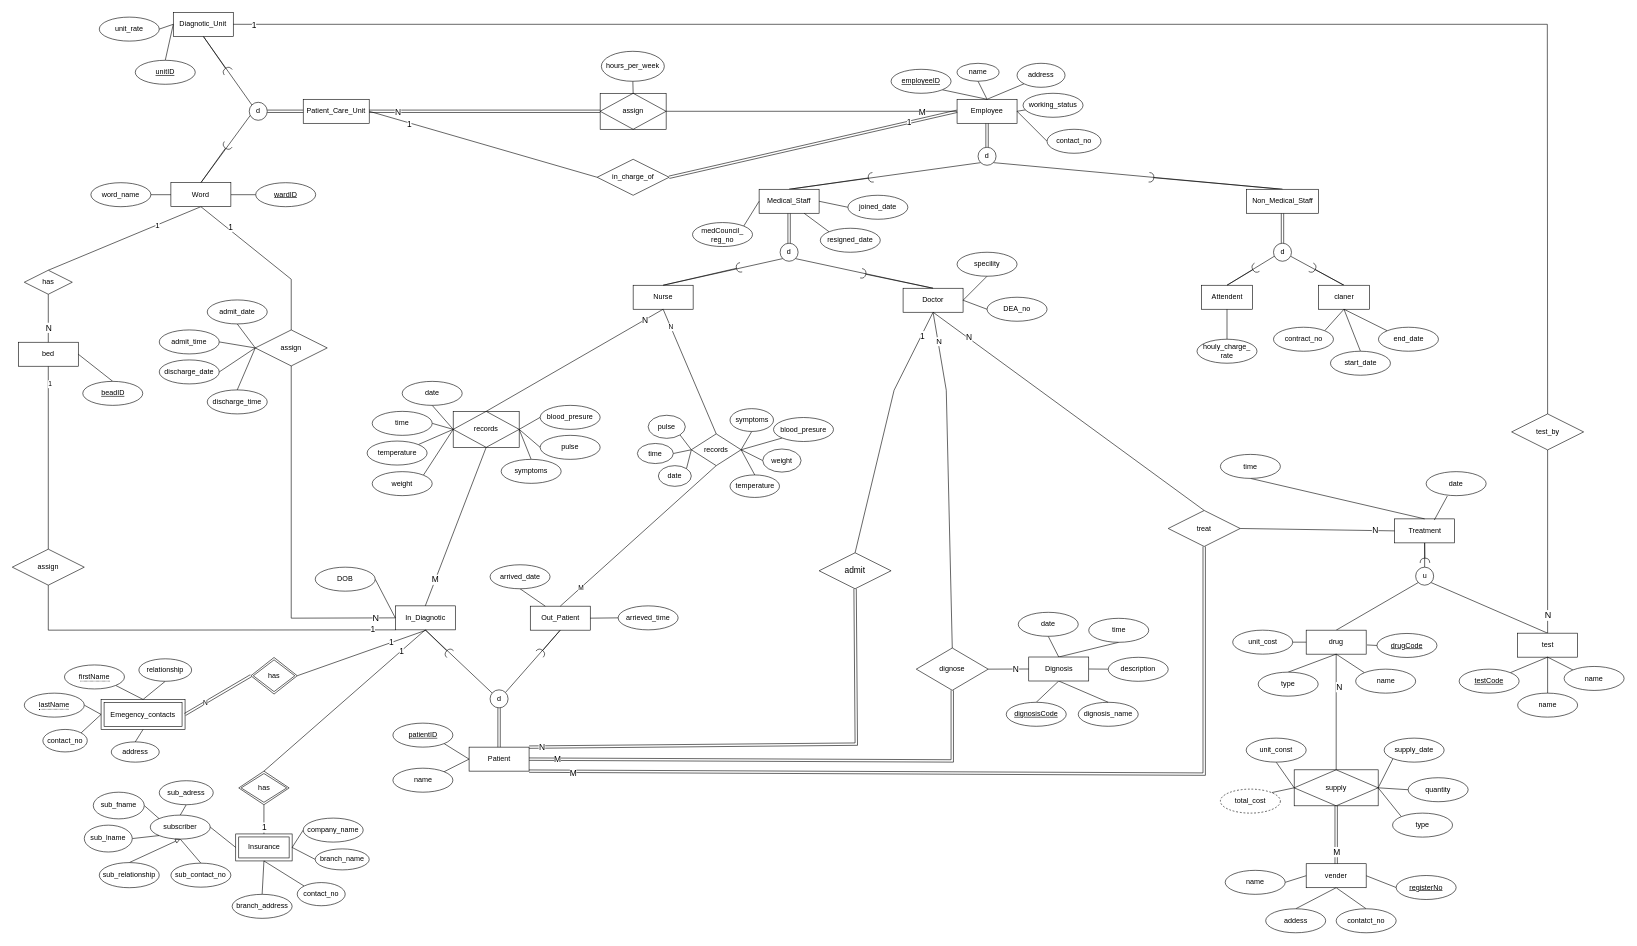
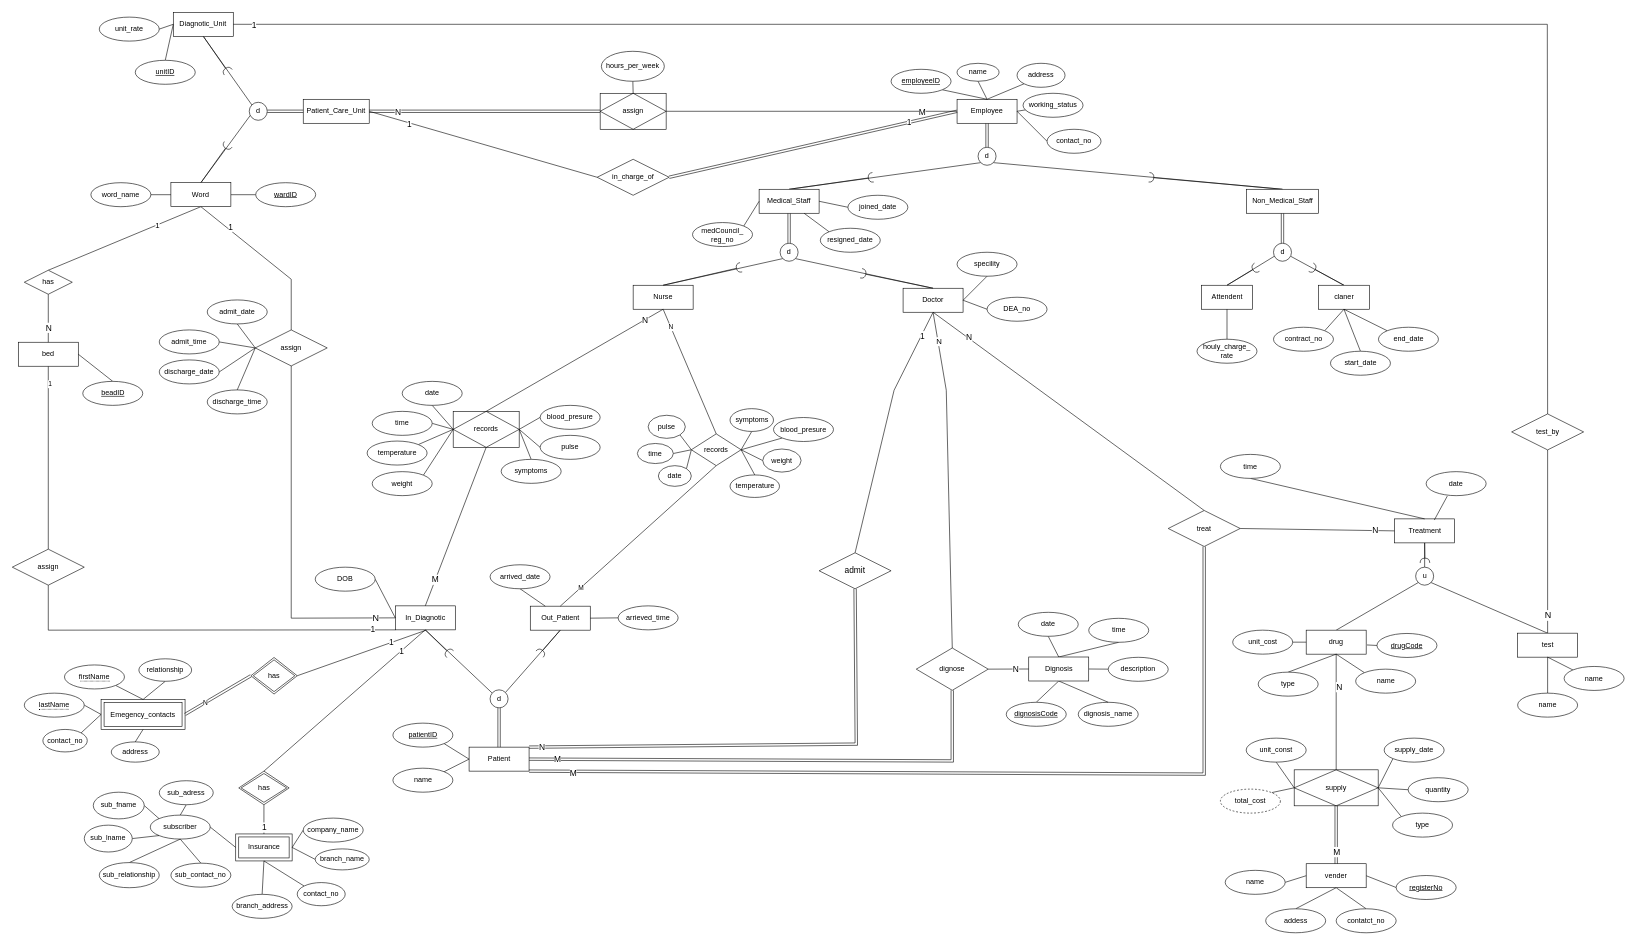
(1528, 665) -> none
(1490, 681) -> none
(175, 842) -> (176, 841)
